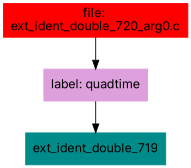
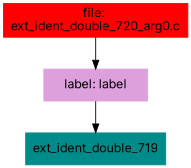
(96, 85) -> (96, 85)
